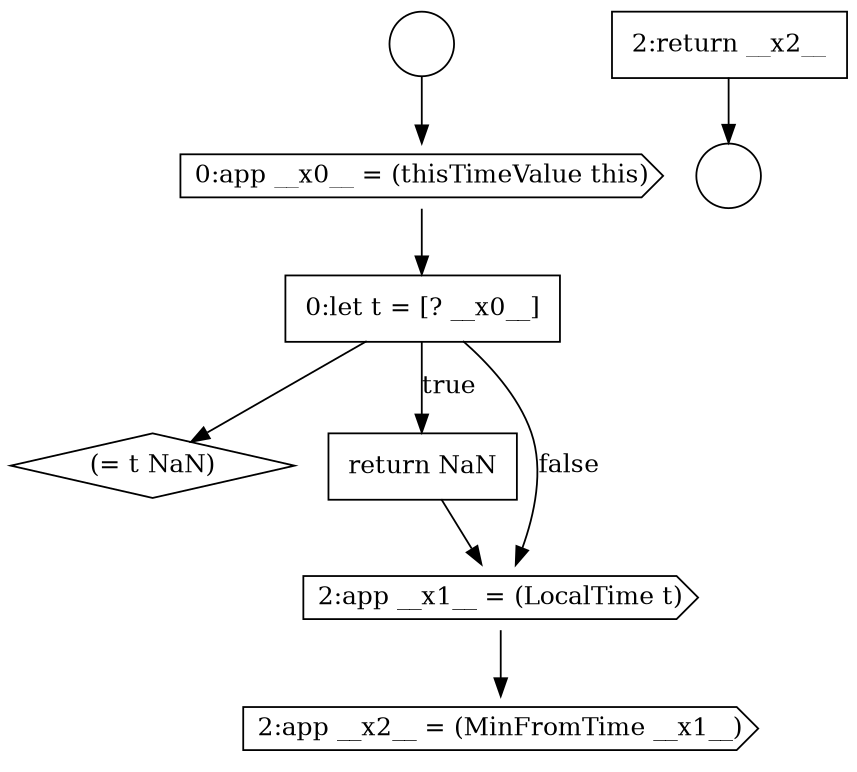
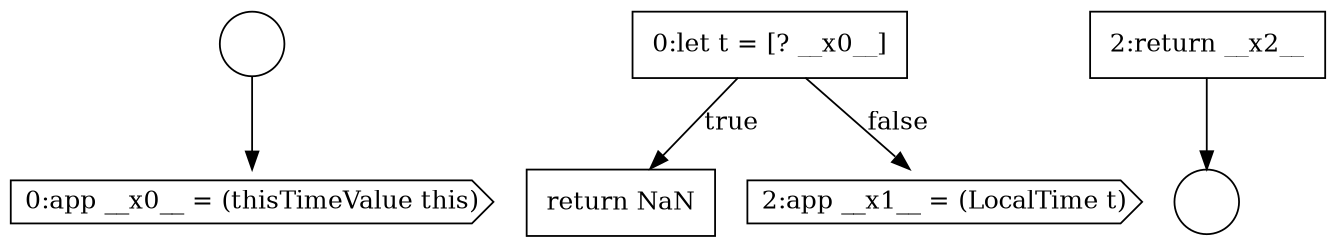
(422, 233) -> none
(153, 466) -> none
(457, 524) -> none
(501, 729) -> none
